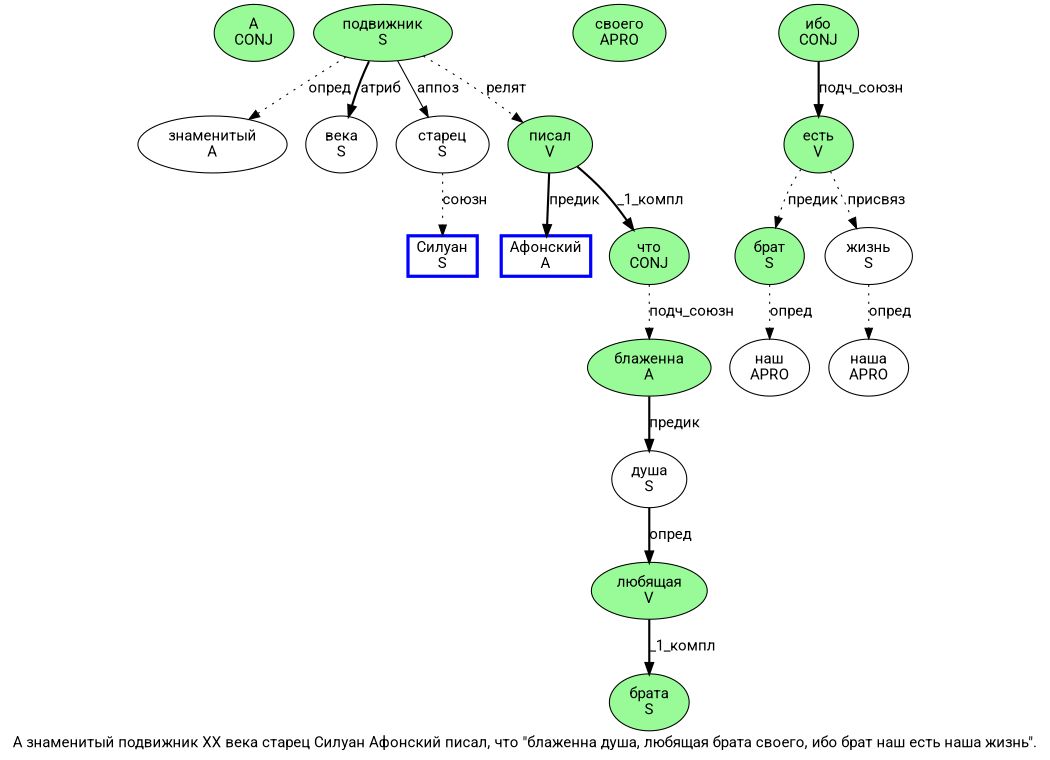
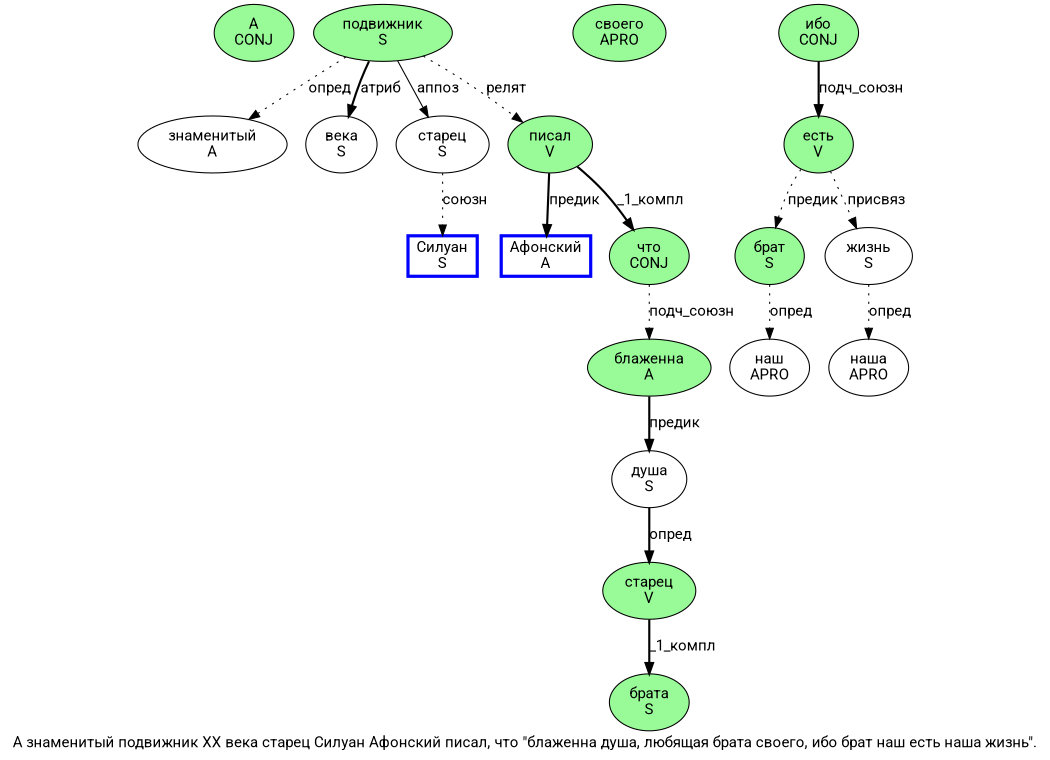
(649, 591) -> (649, 591)
